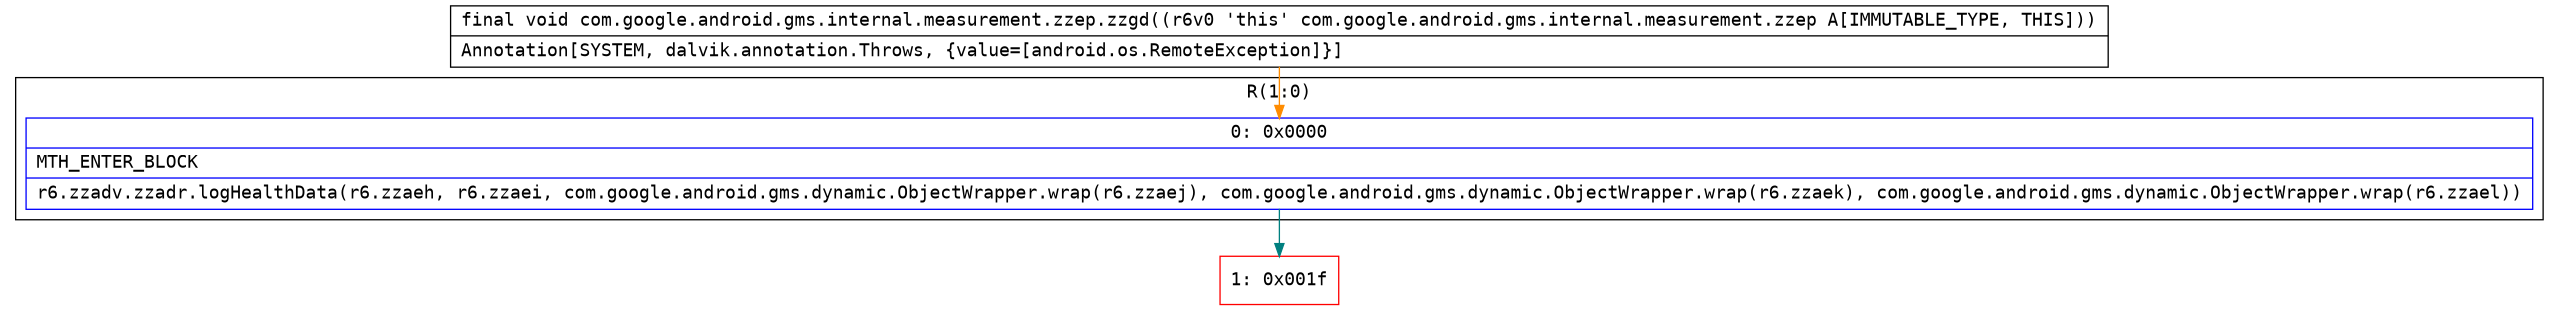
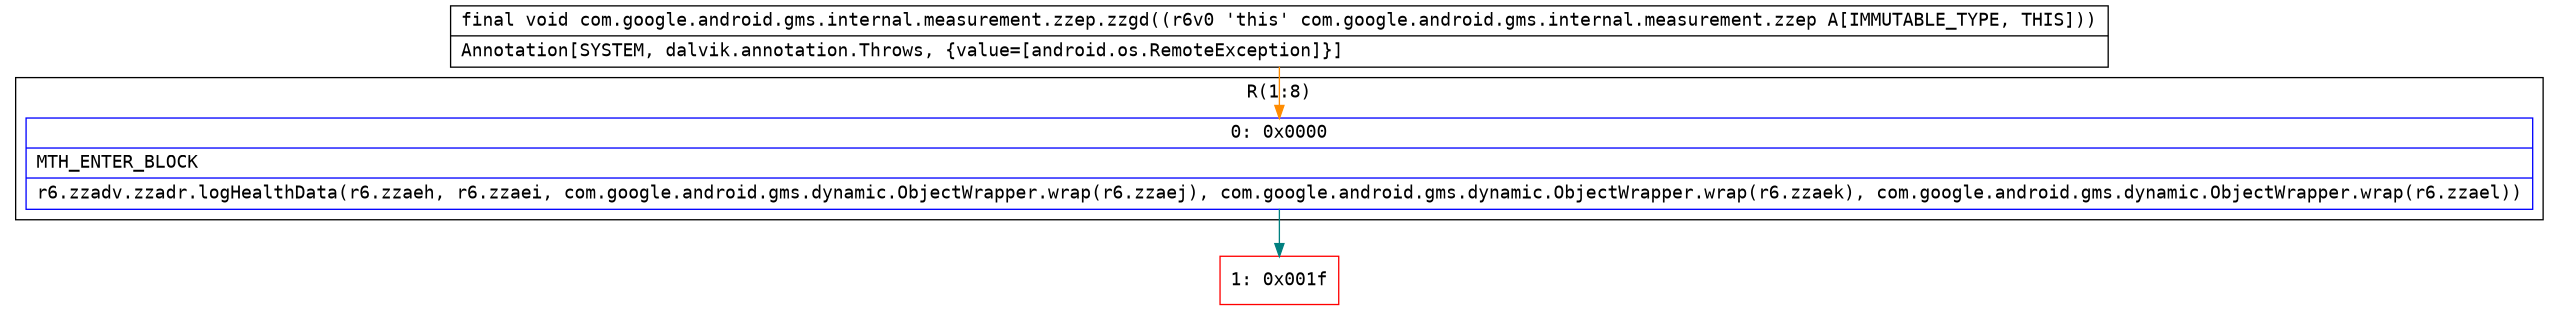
(1279, 93) -> (1279, 93)
